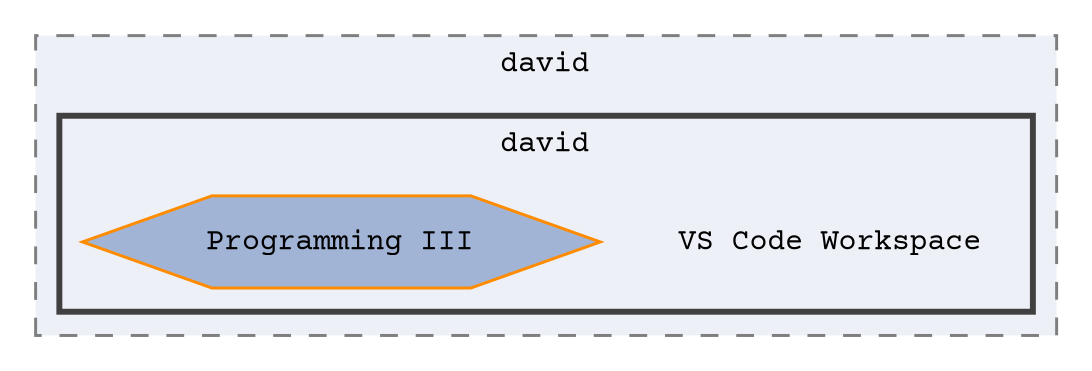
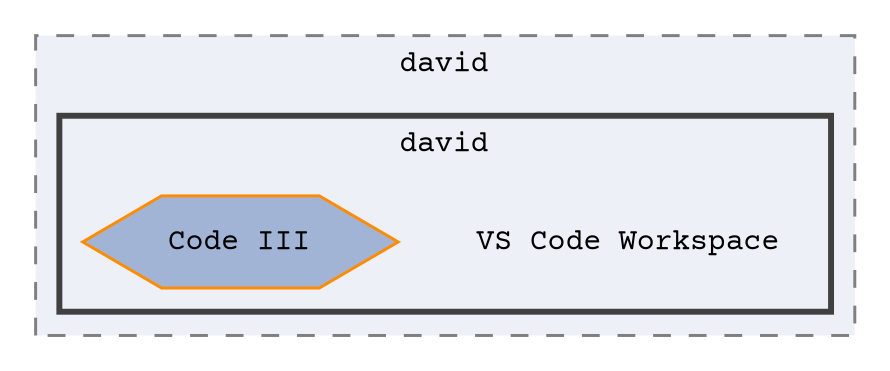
(341, 242) -> (240, 242)
